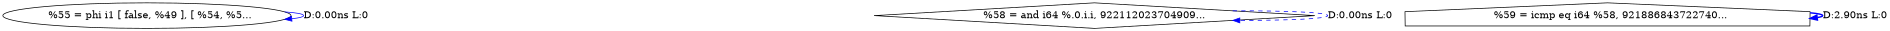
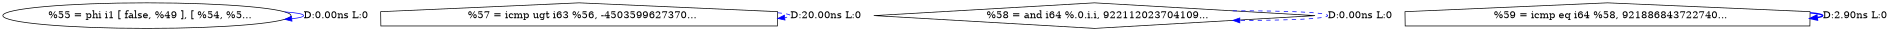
none -> (579, 16)
(1094, 16) -> (1094, 16)
